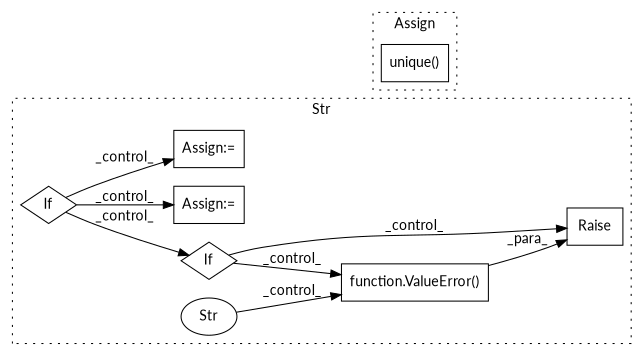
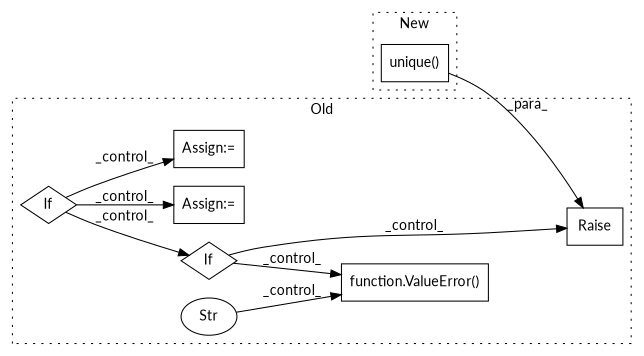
(415, 24) -> (415, 24)
(322, 110) -> (322, 110)
(523, 256) -> (523, 126)
